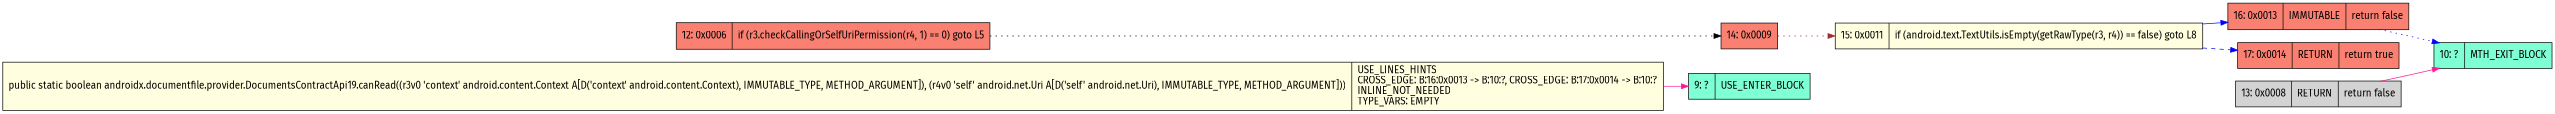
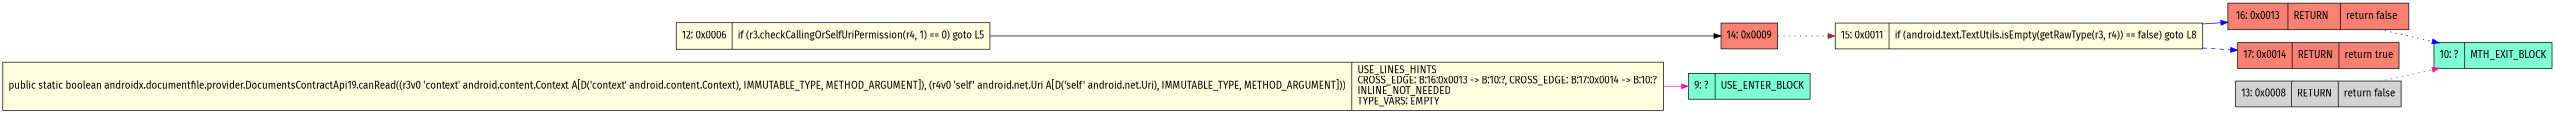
(2314, 16) -> (2311, 16)
(833, 36) -> (833, 36)
(1352, 36) -> (1352, 36)
(2406, 76) -> (2406, 76)
